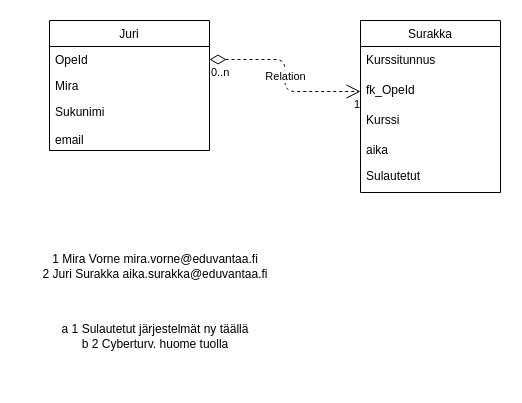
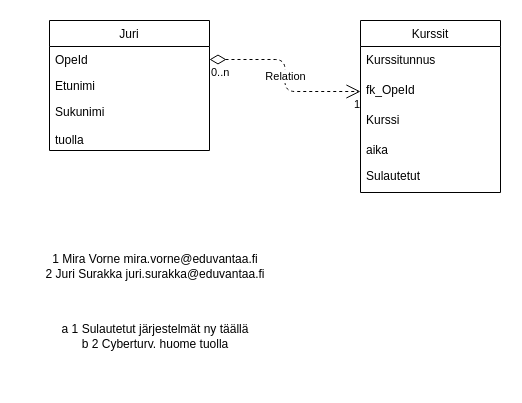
(430, 34) -> (430, 34)
(67, 86) -> (75, 86)
(79, 112) -> (79, 112)
(156, 267) -> (156, 267)
